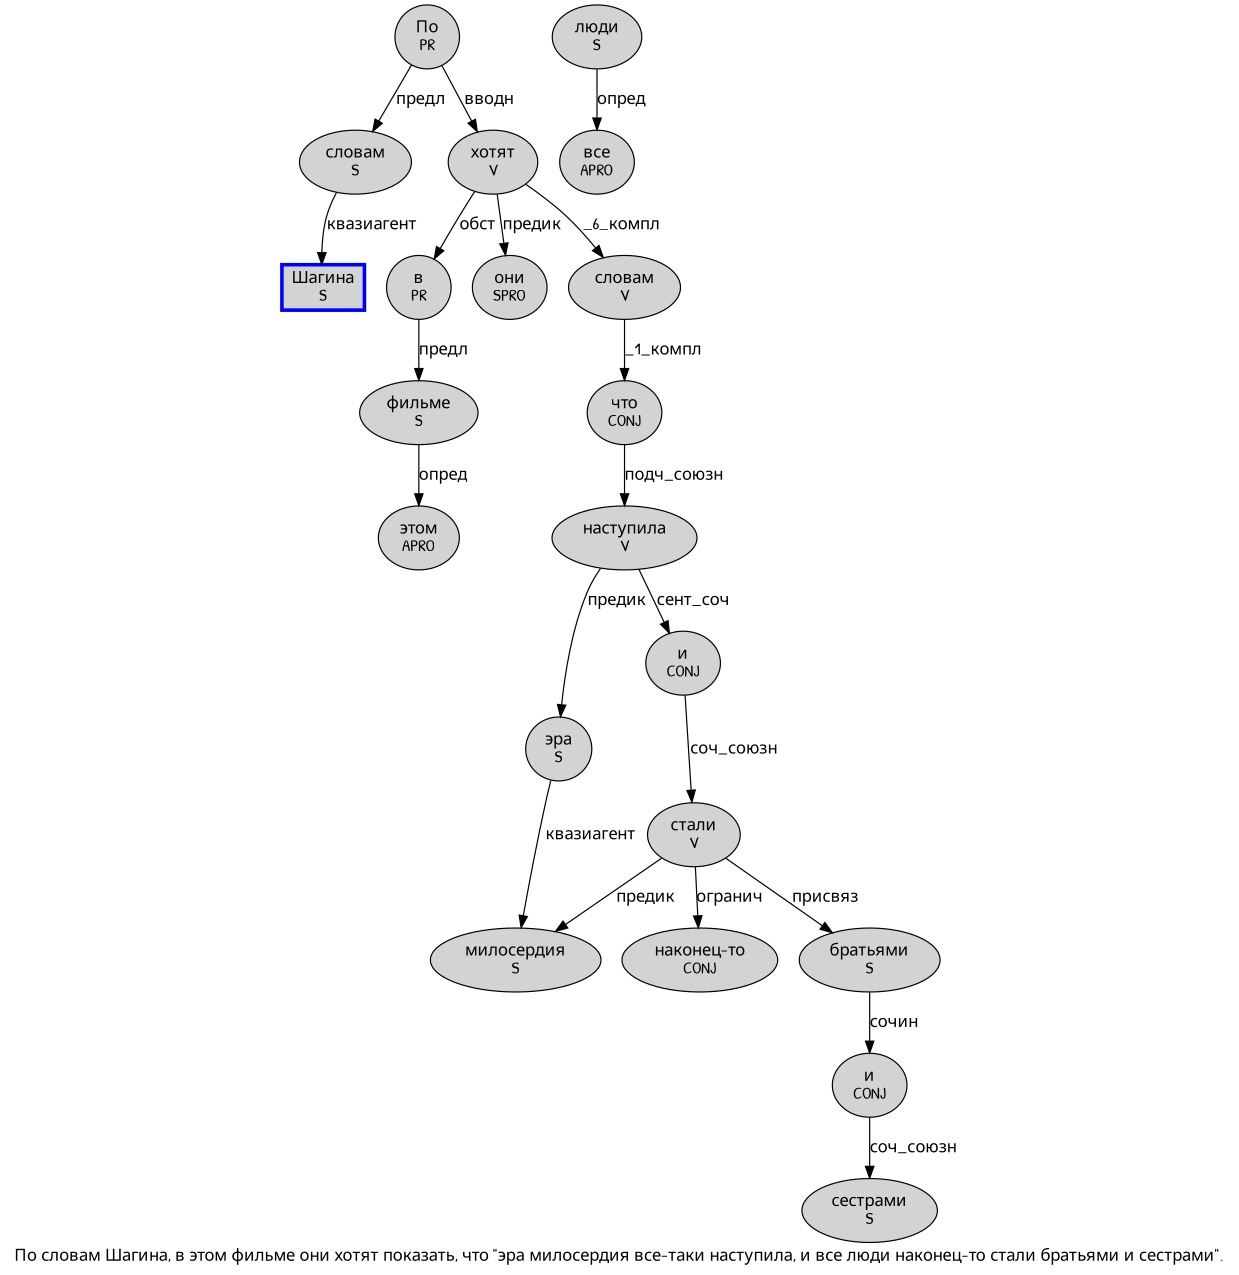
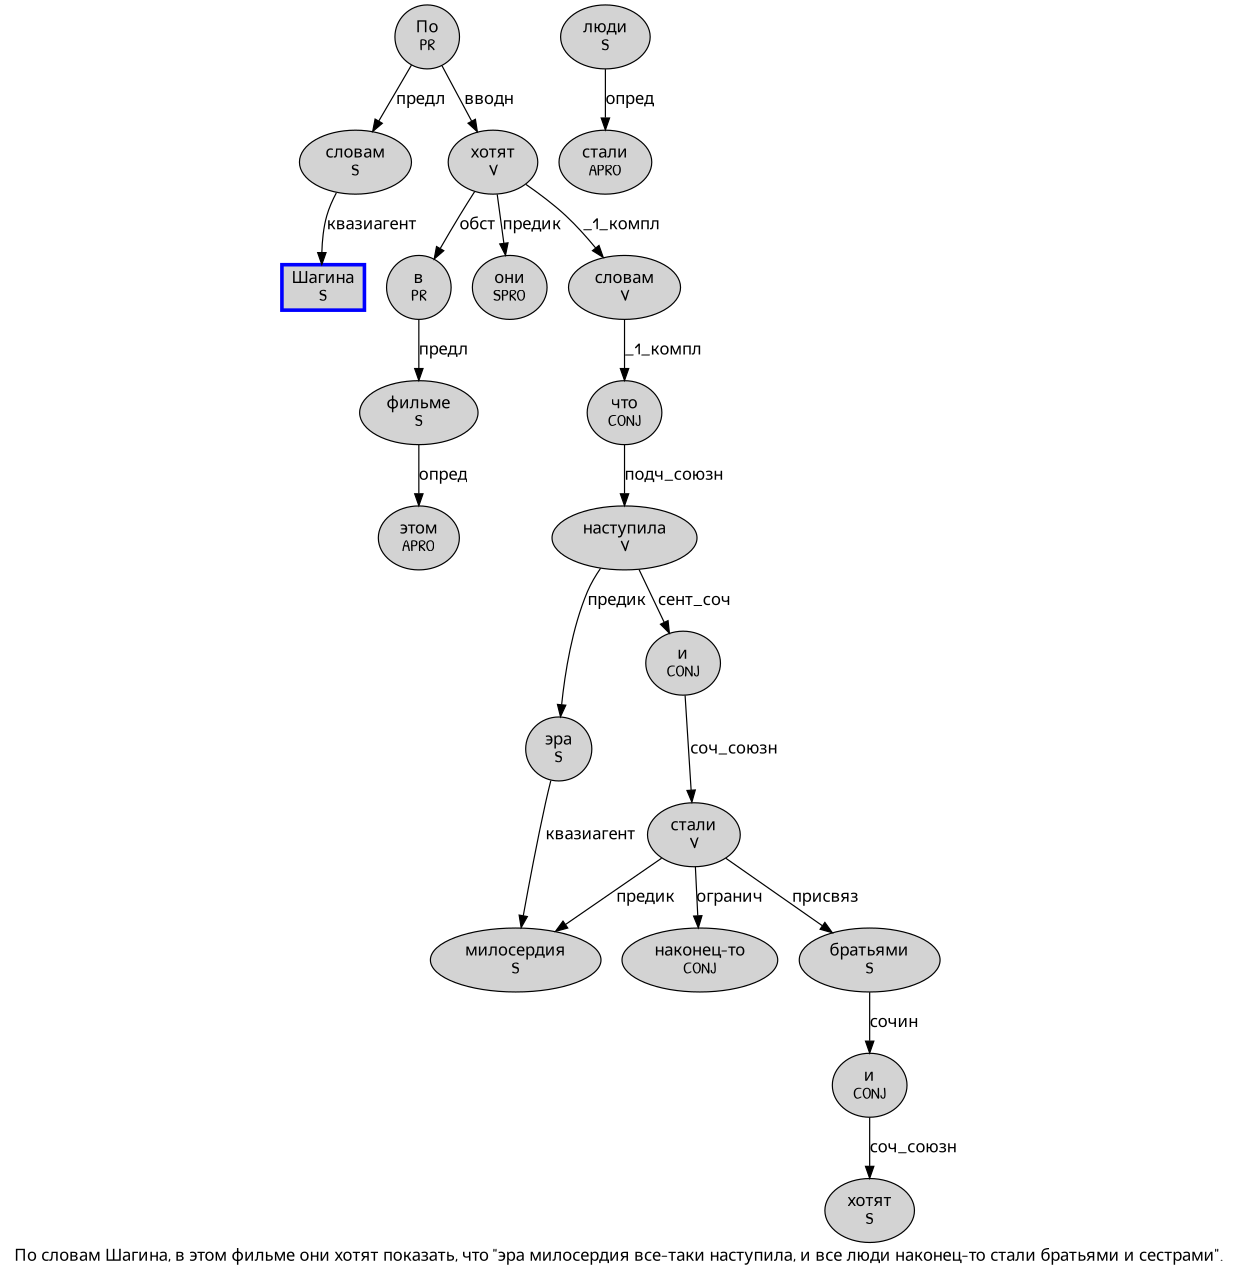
(597, 162) -> (605, 162)
(622, 225) -> (622, 225)
(870, 1210) -> (870, 1210)
